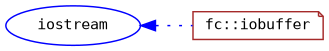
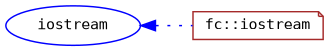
(258, 26) -> (258, 26)
